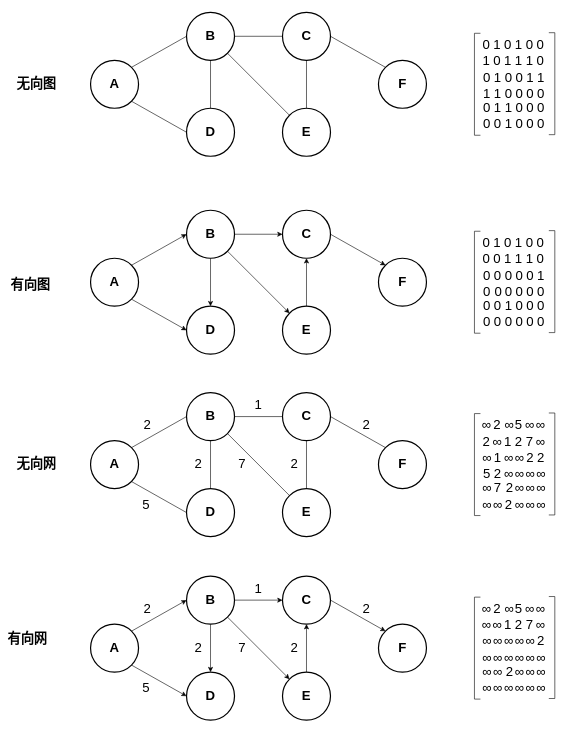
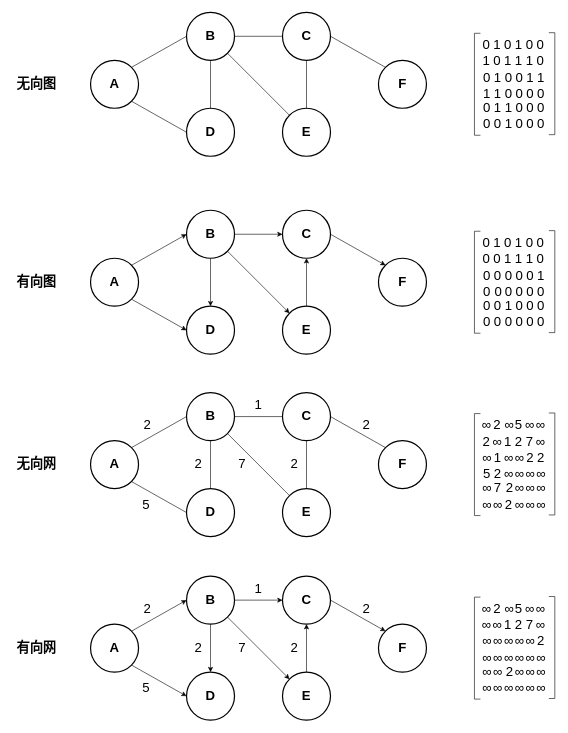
(30, 285) -> (36, 282)
(27, 639) -> (36, 648)
